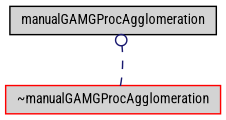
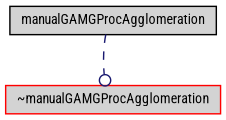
(123, 66) -> (104, 54)
